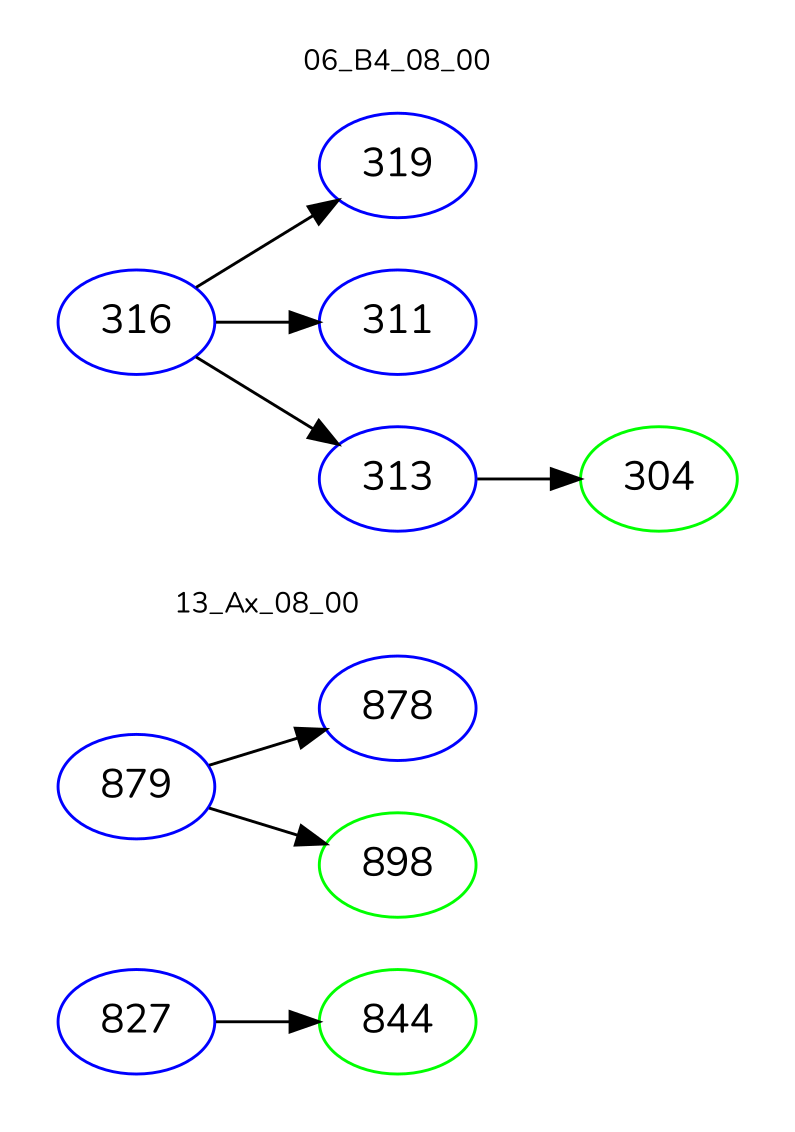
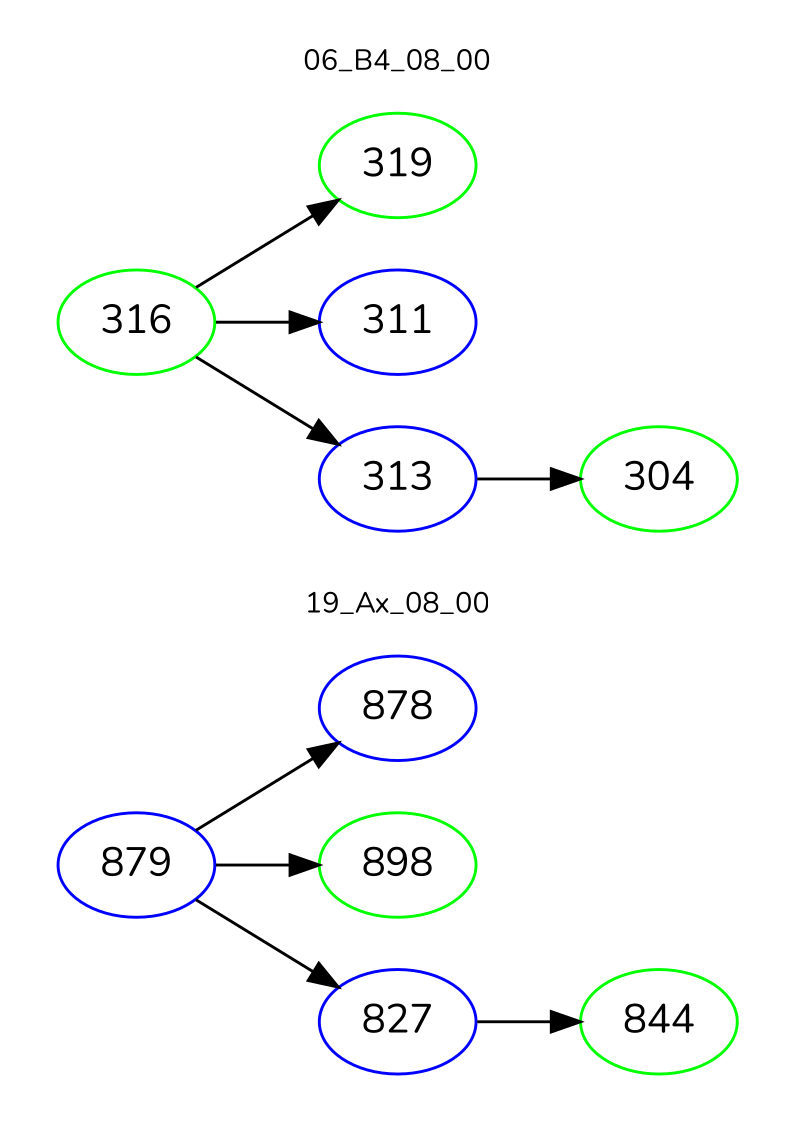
(398, 165) -> (398, 165)
(136, 322) -> (136, 322)
(267, 605) -> (398, 605)
none -> (255, 936)
